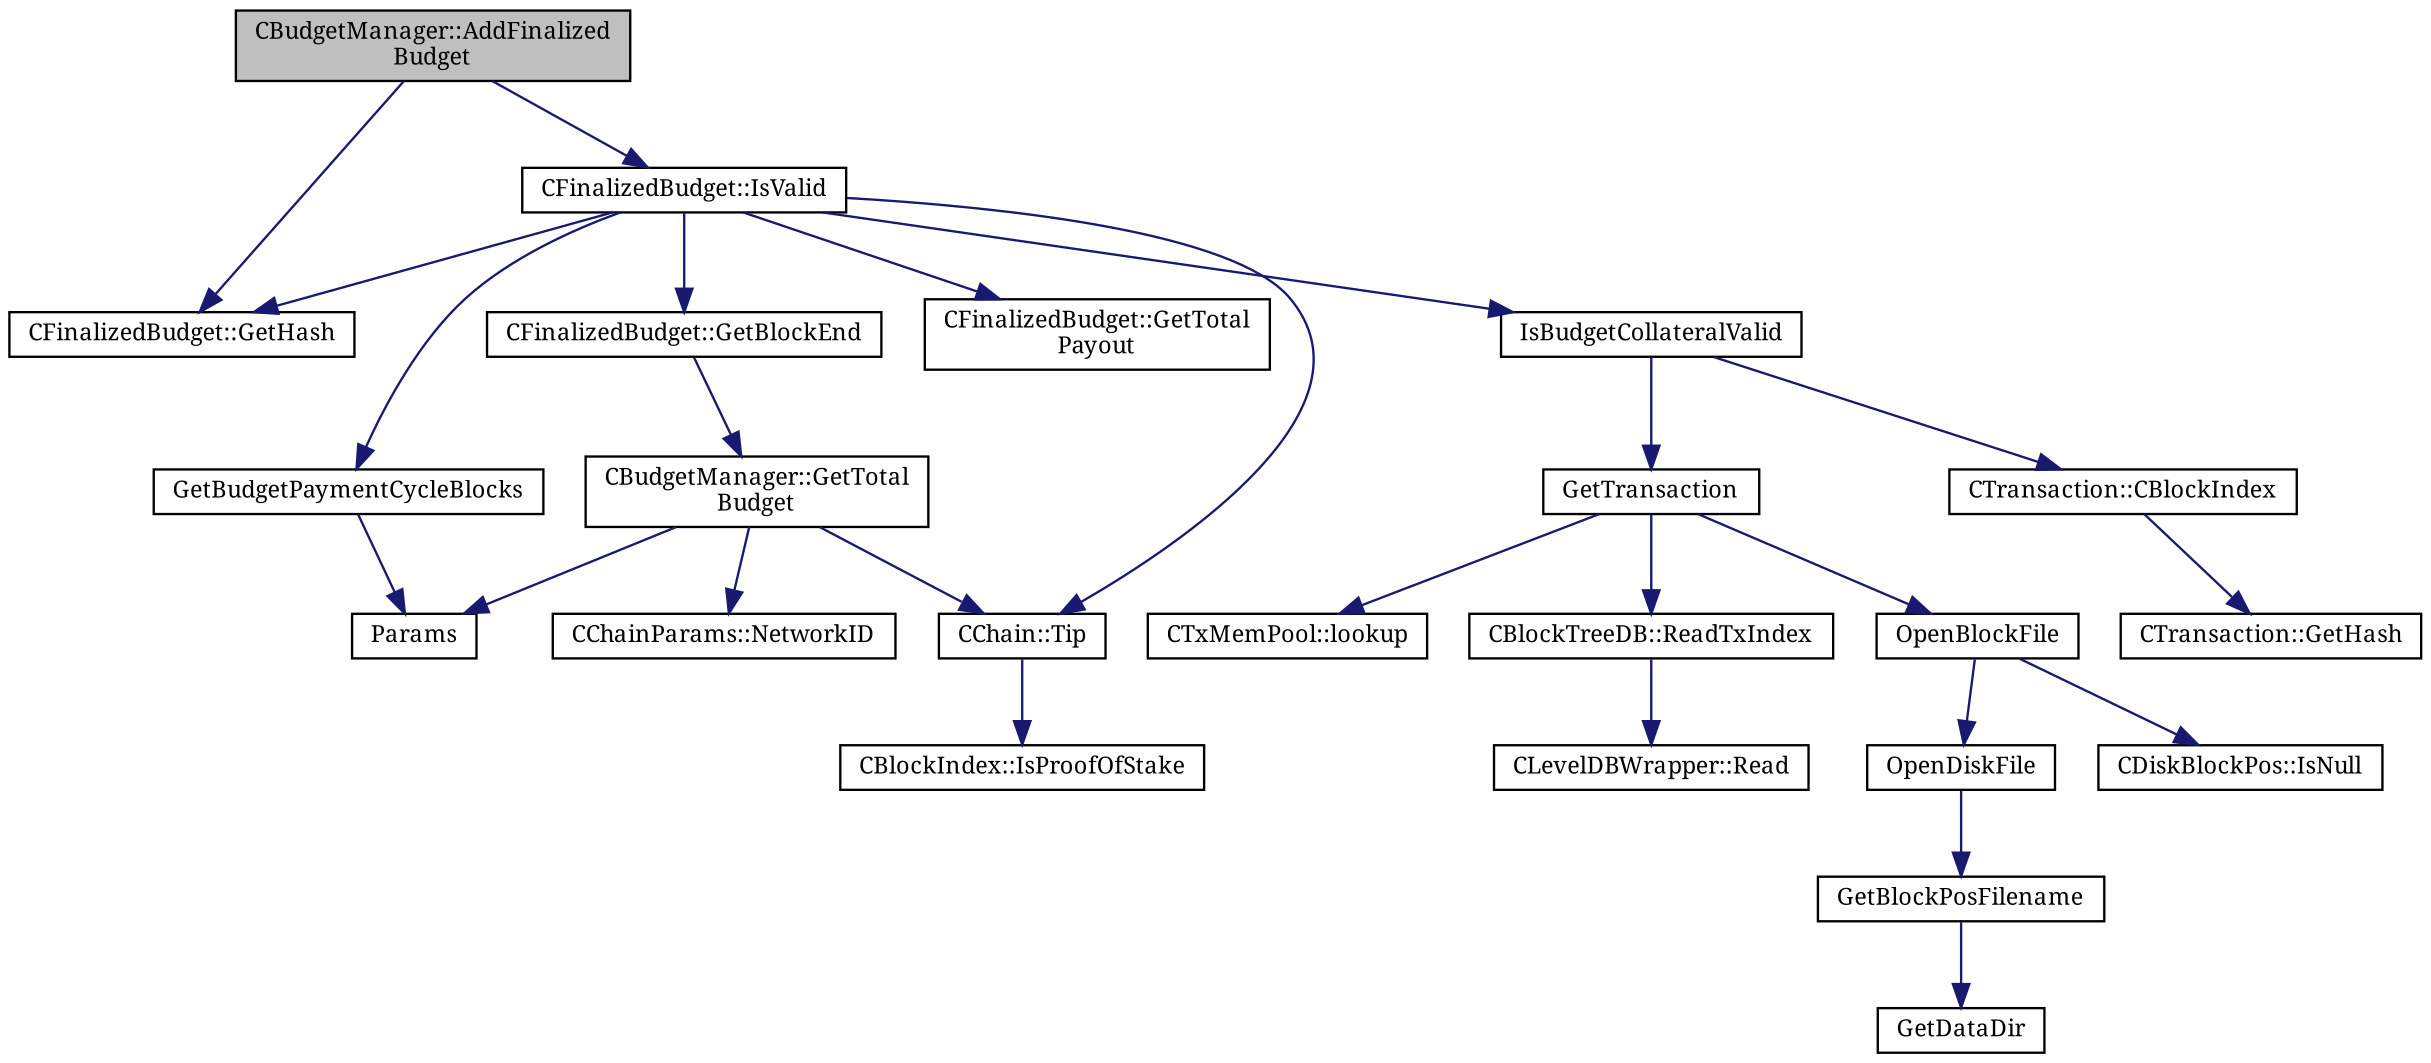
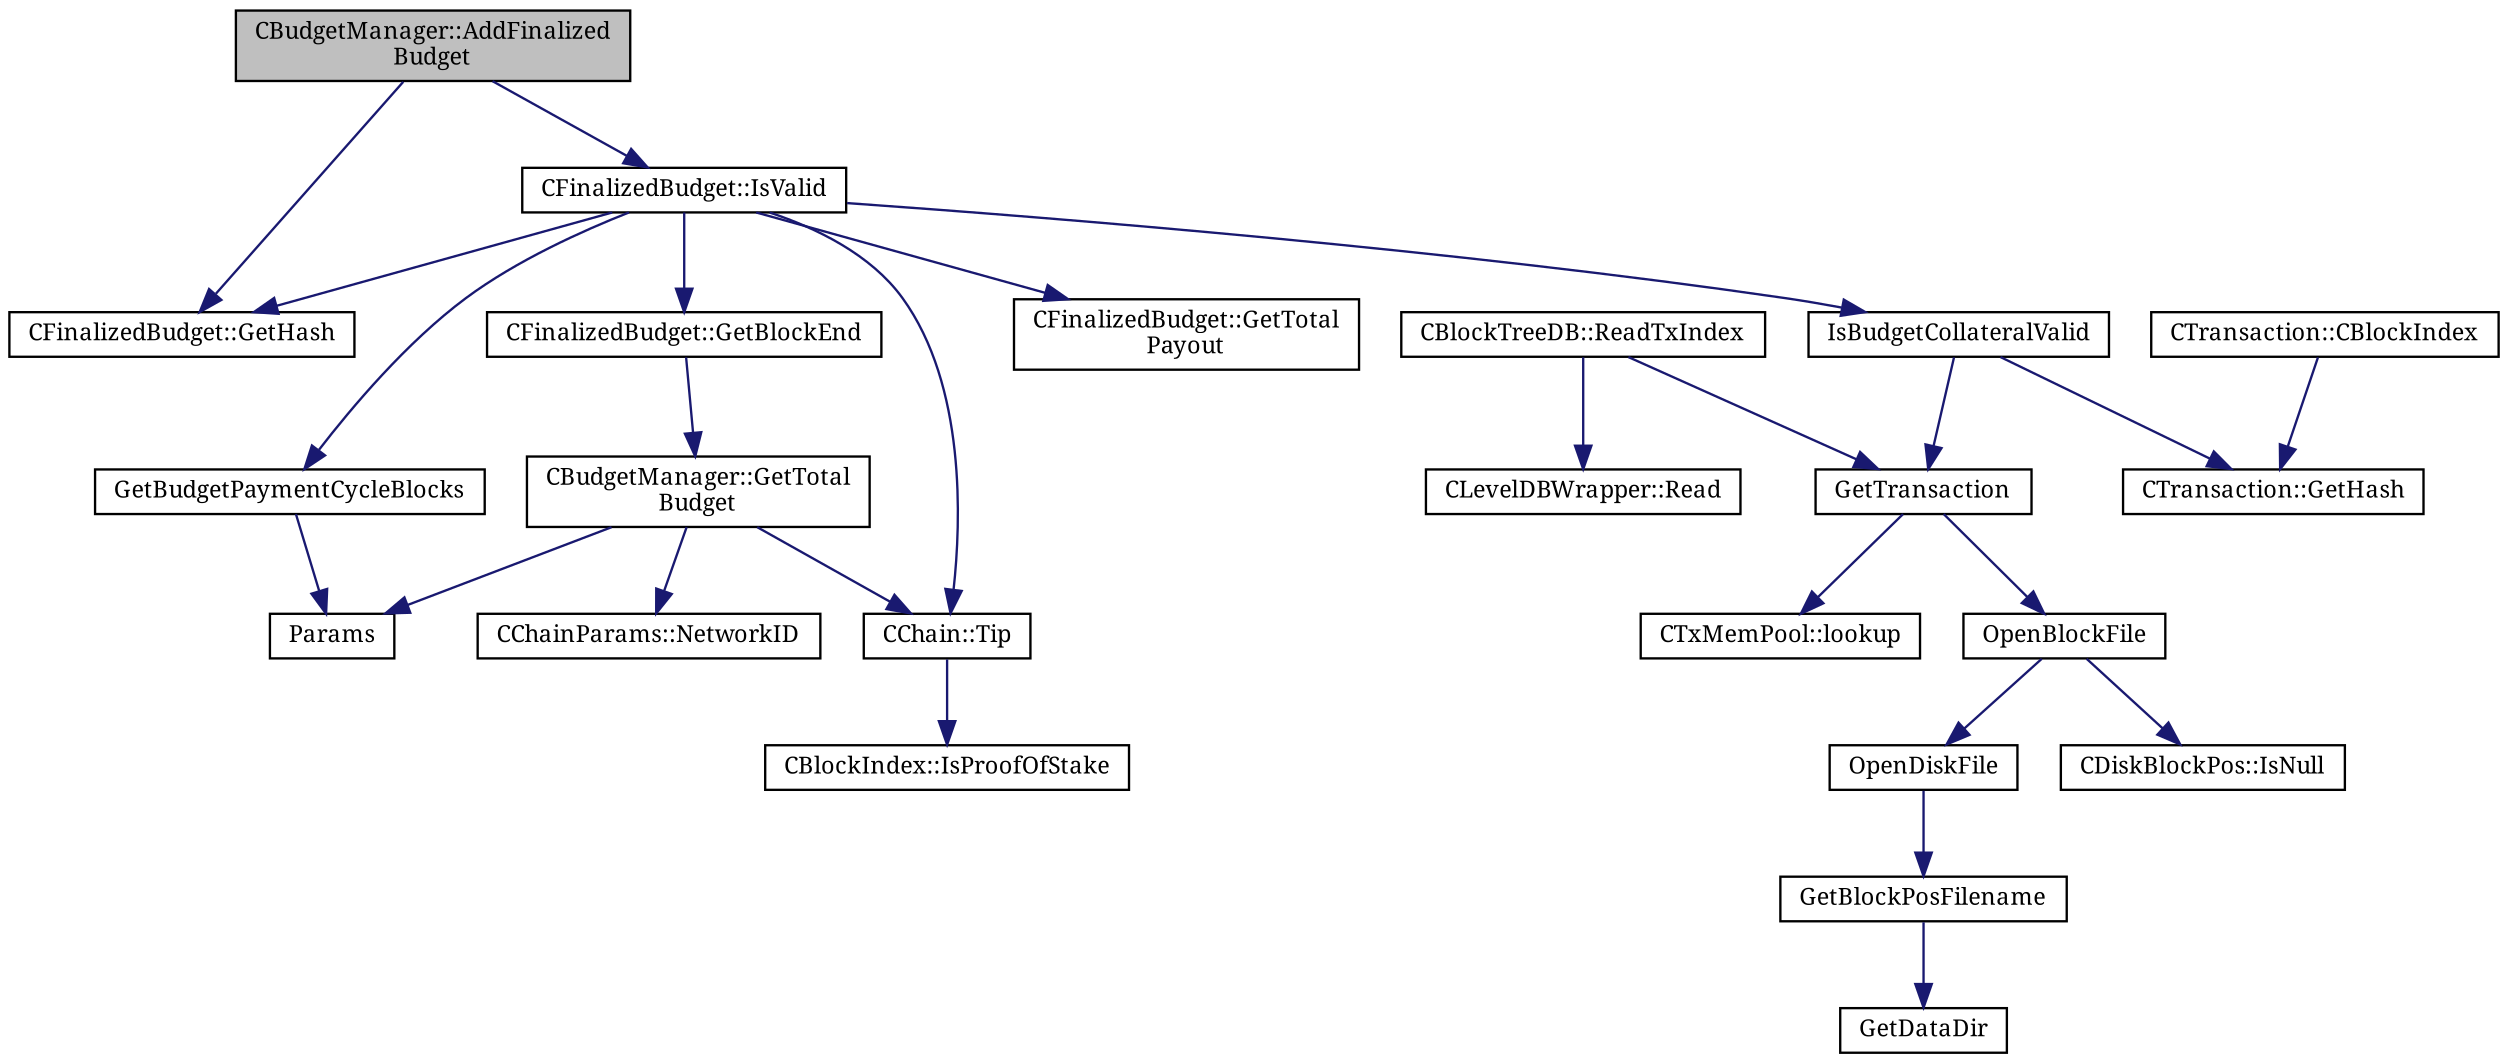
(1876, 410) -> (2105, 408)
(1651, 552) -> (1743, 408)
